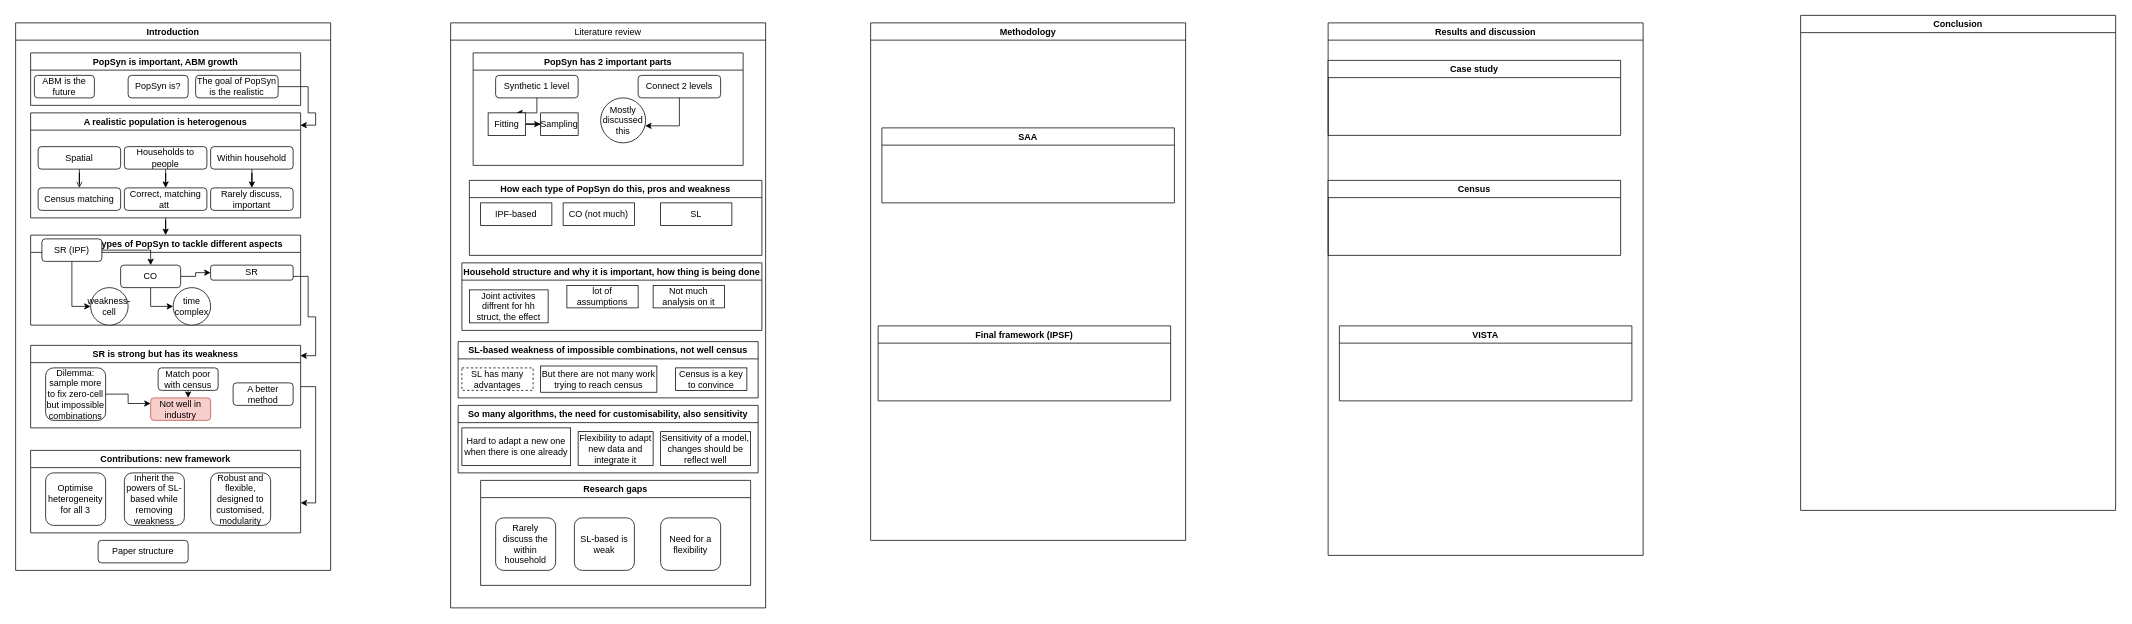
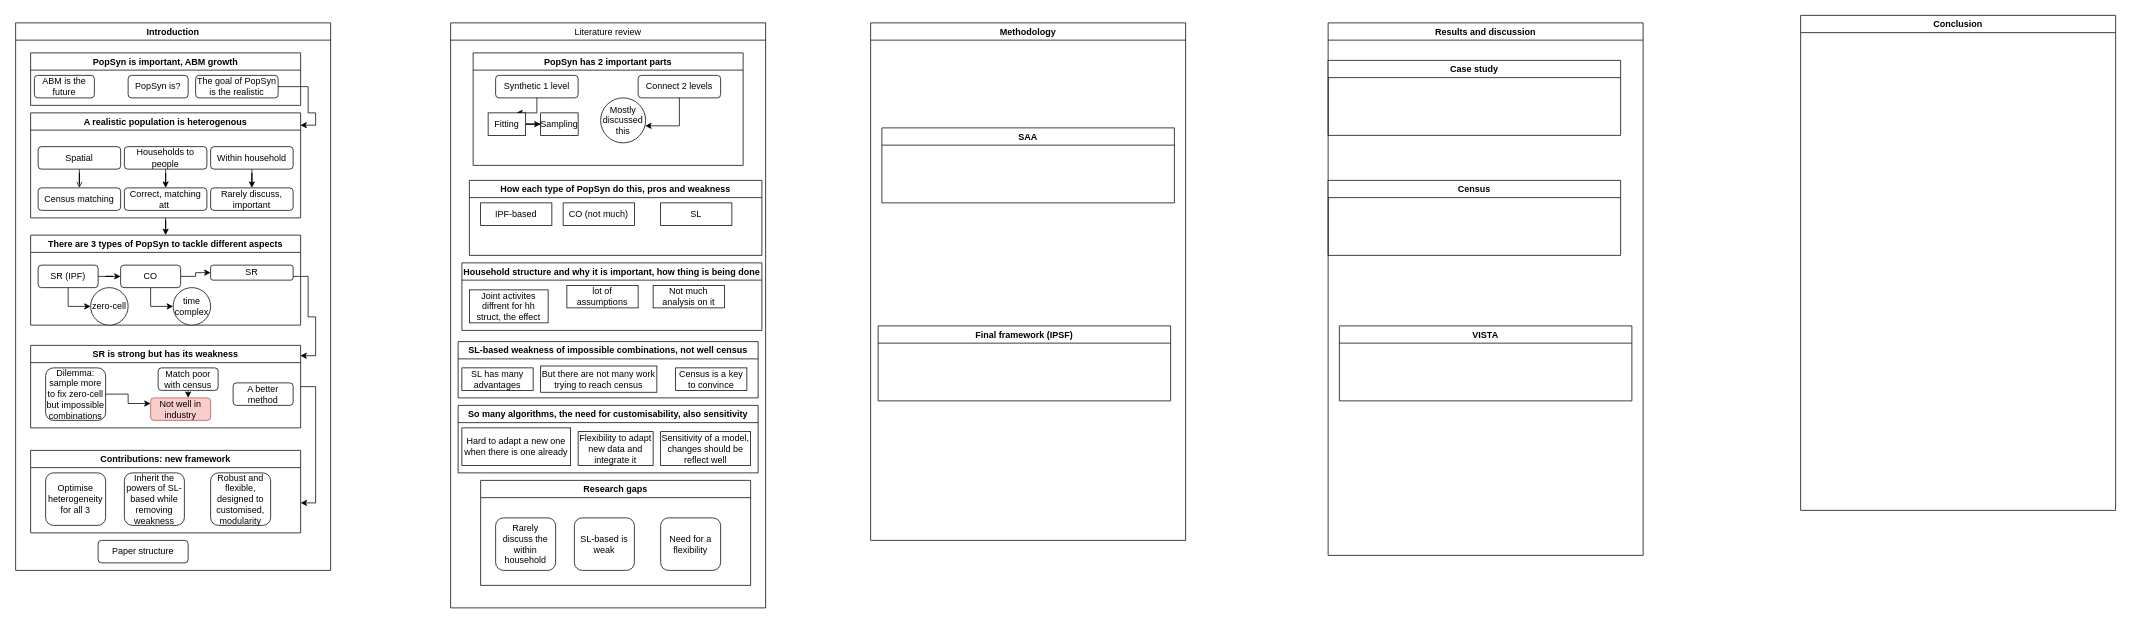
(72, 250) -> (68, 276)
(109, 306) -> (109, 306)
(497, 379) -> (497, 379)
